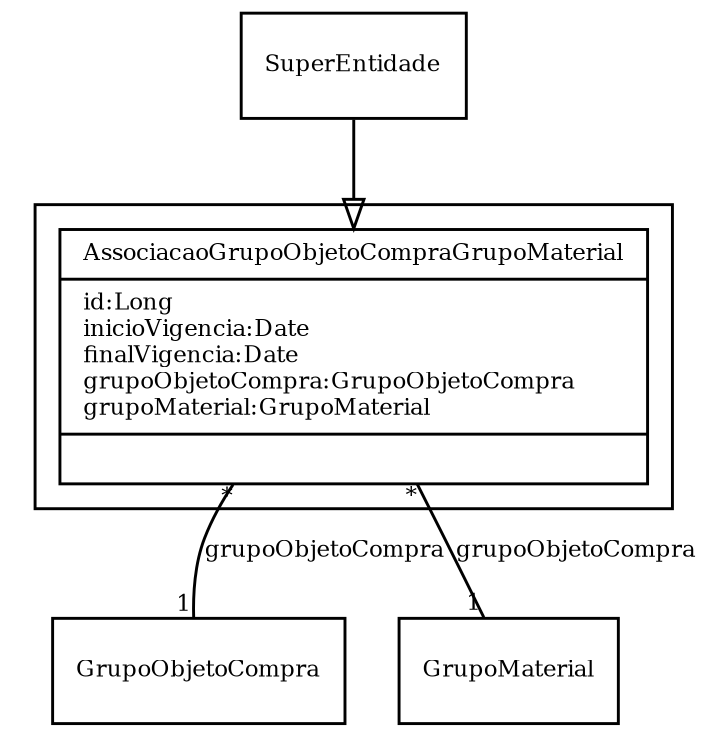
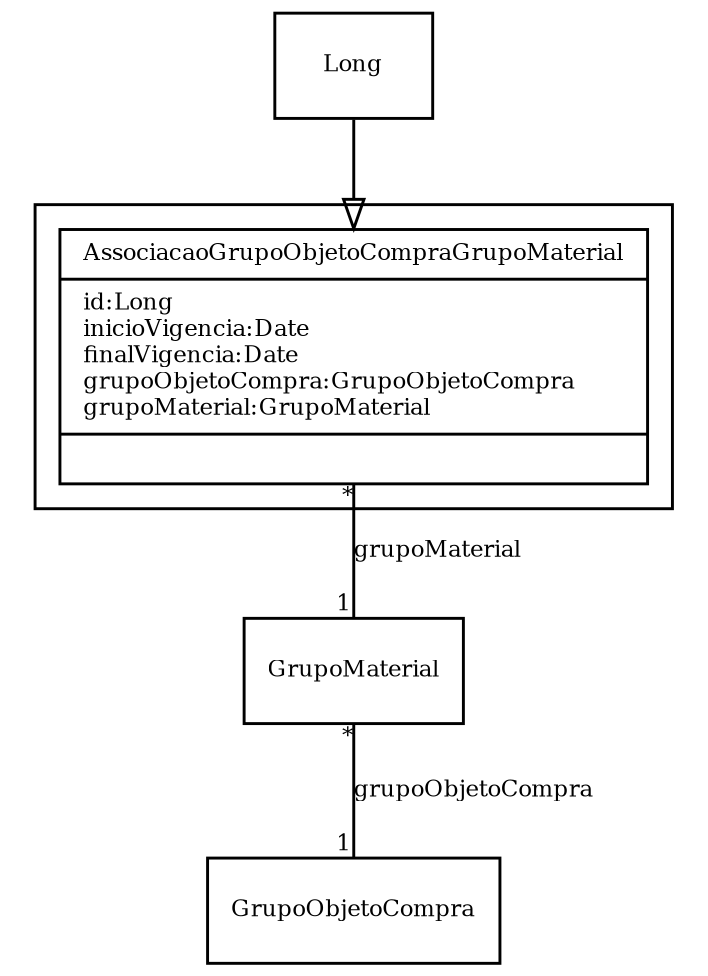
(354, 66) -> (354, 66)
(201, 548) -> (354, 791)
(576, 551) -> (439, 551)
